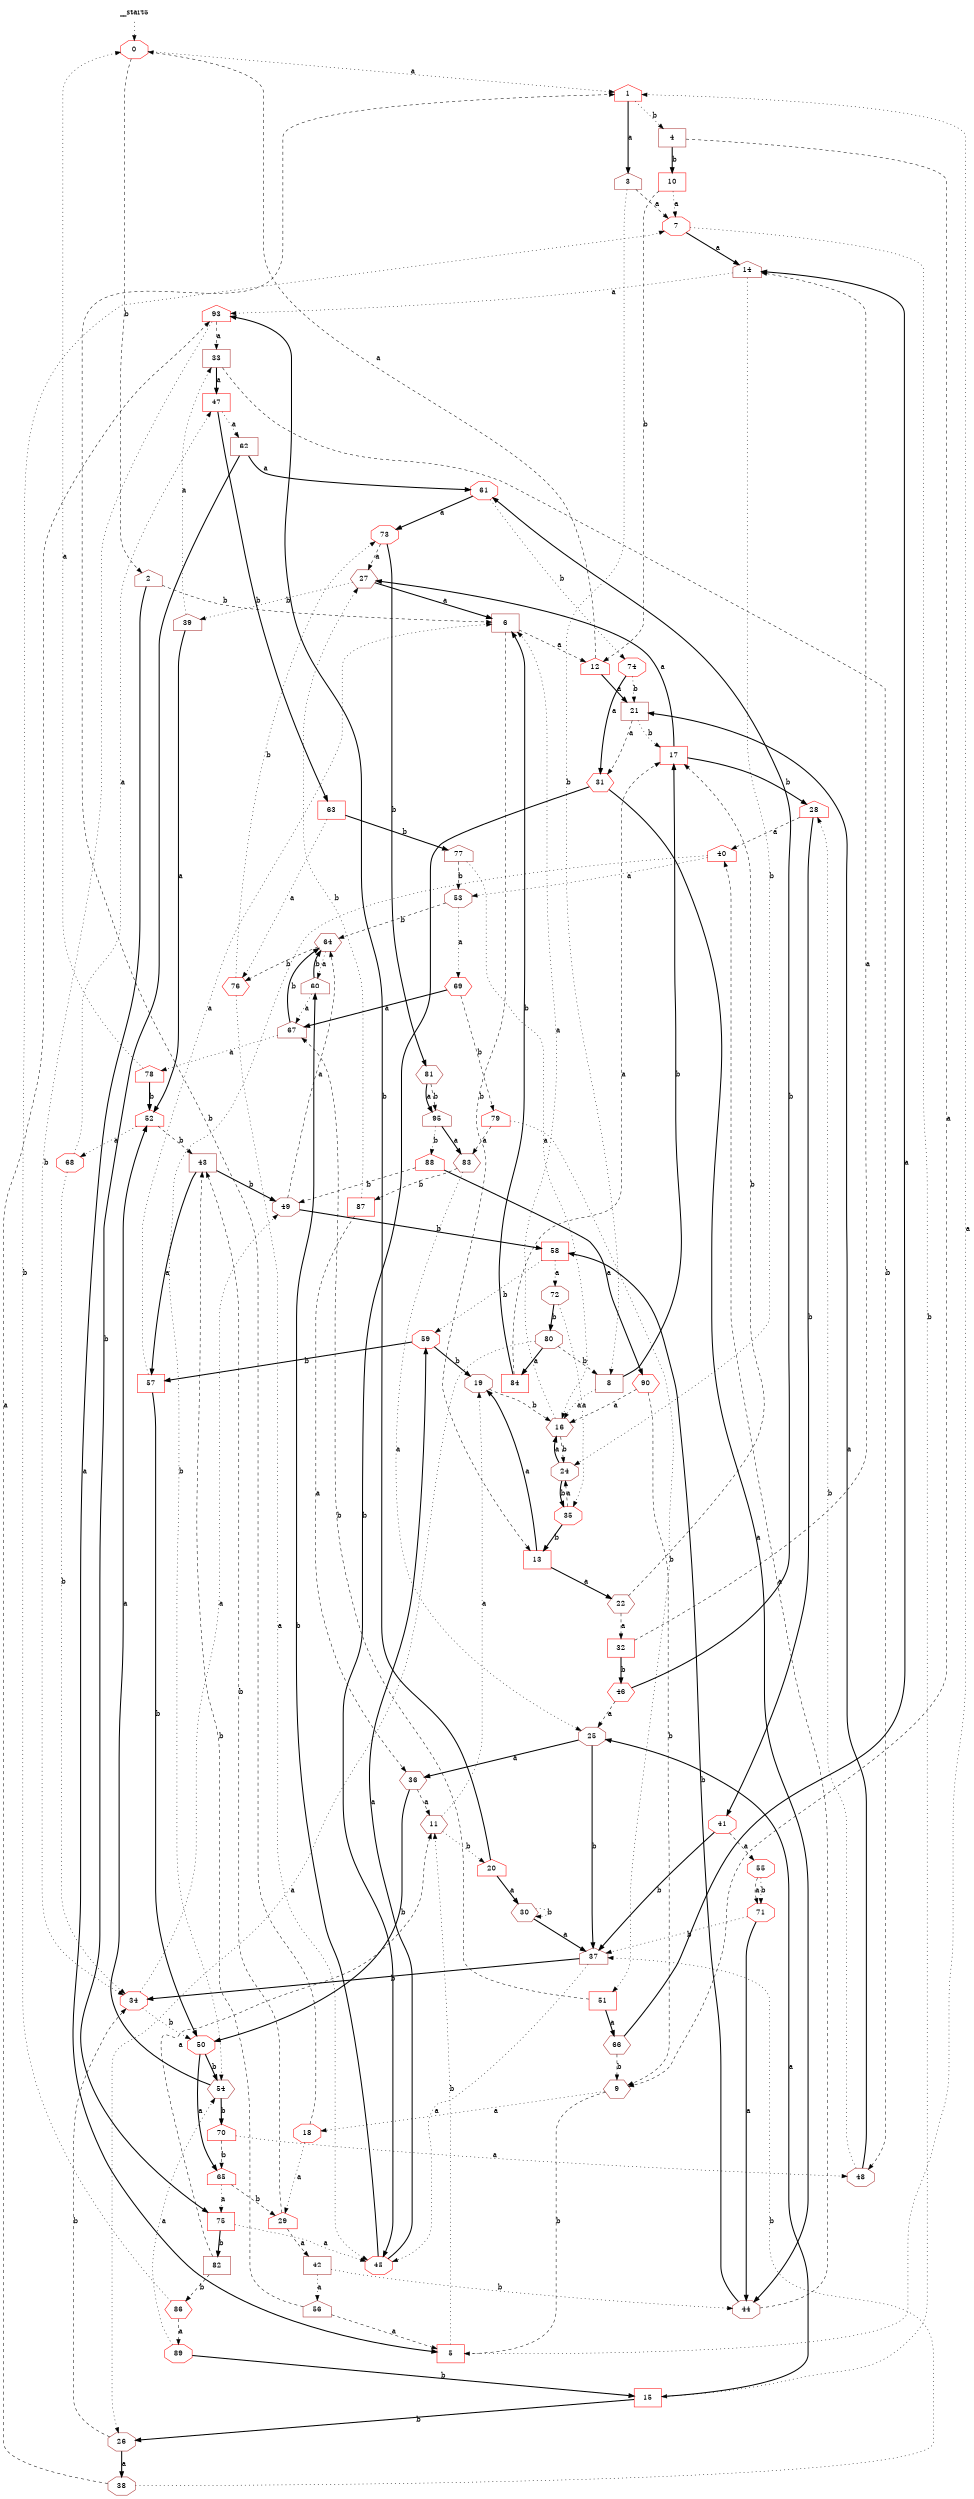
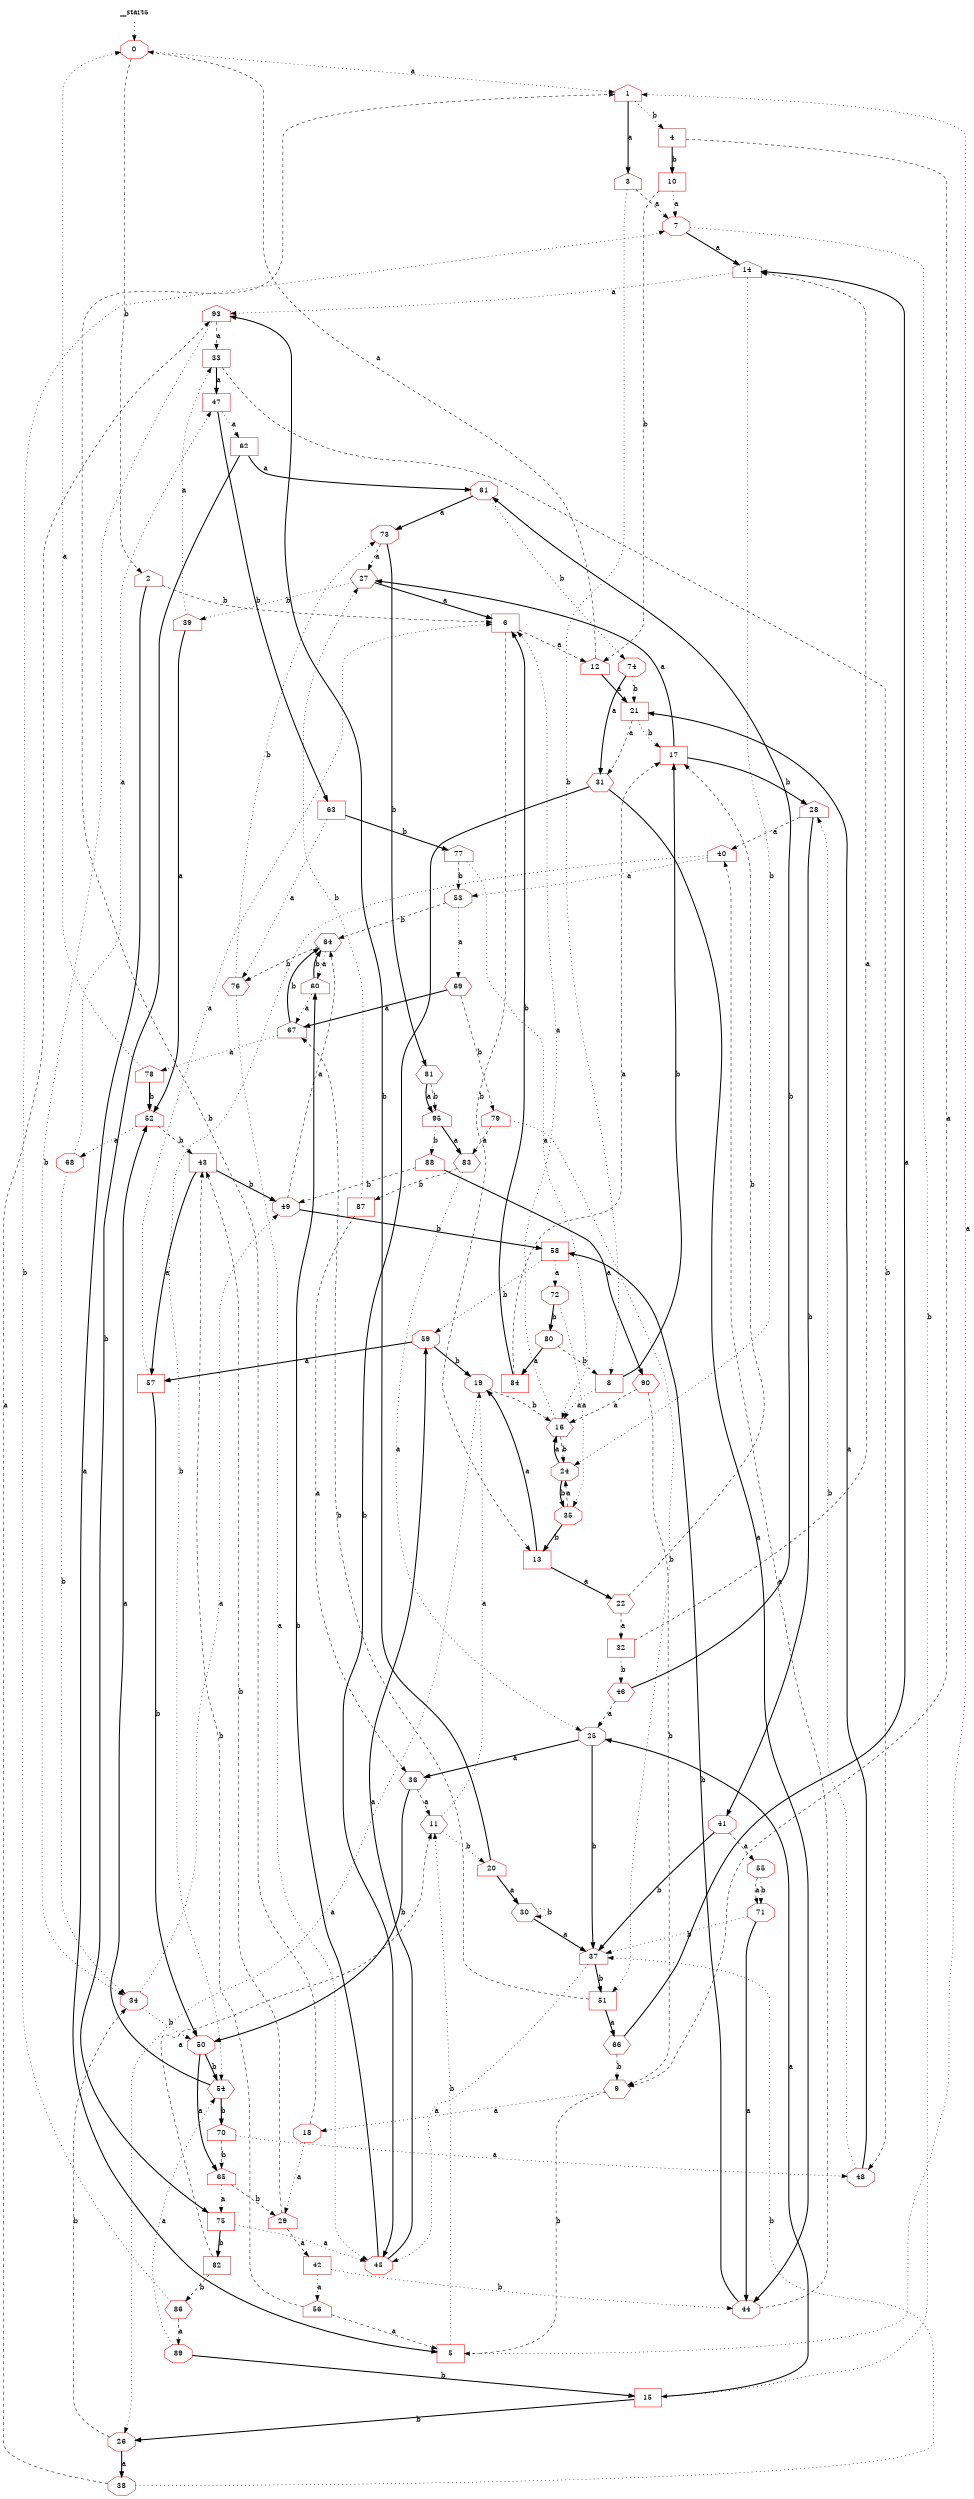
(307, 1361) -> (307, 1361)
(621, 1668) -> (621, 1668)
(294, 1882) -> (284, 1957)
(366, 1979) -> (597, 1975)
